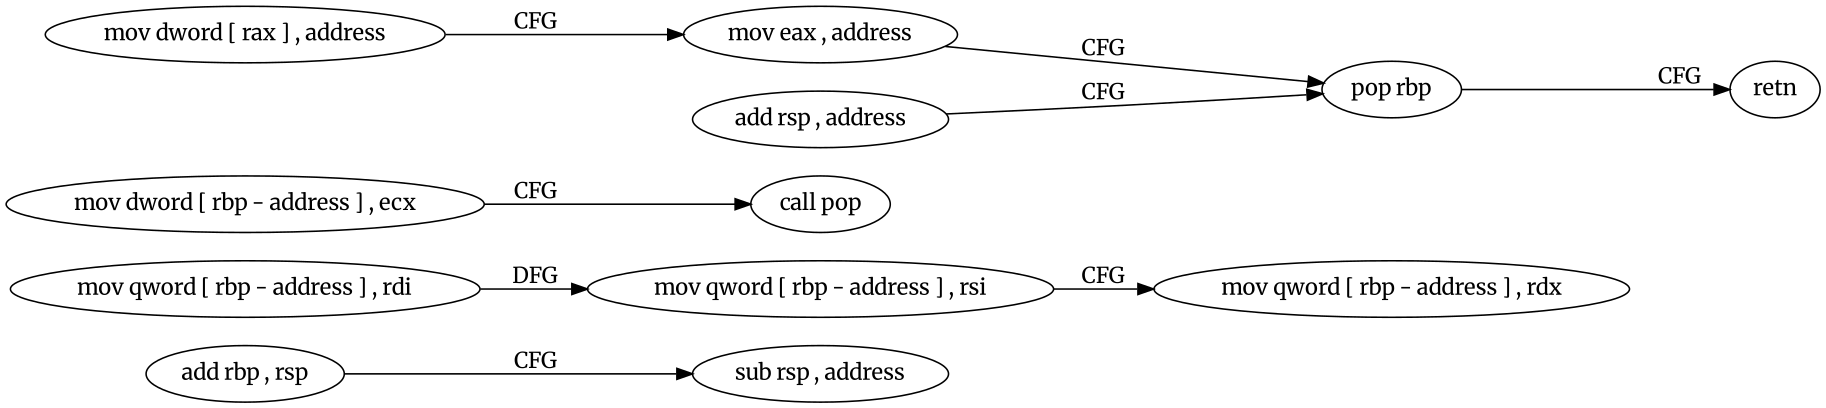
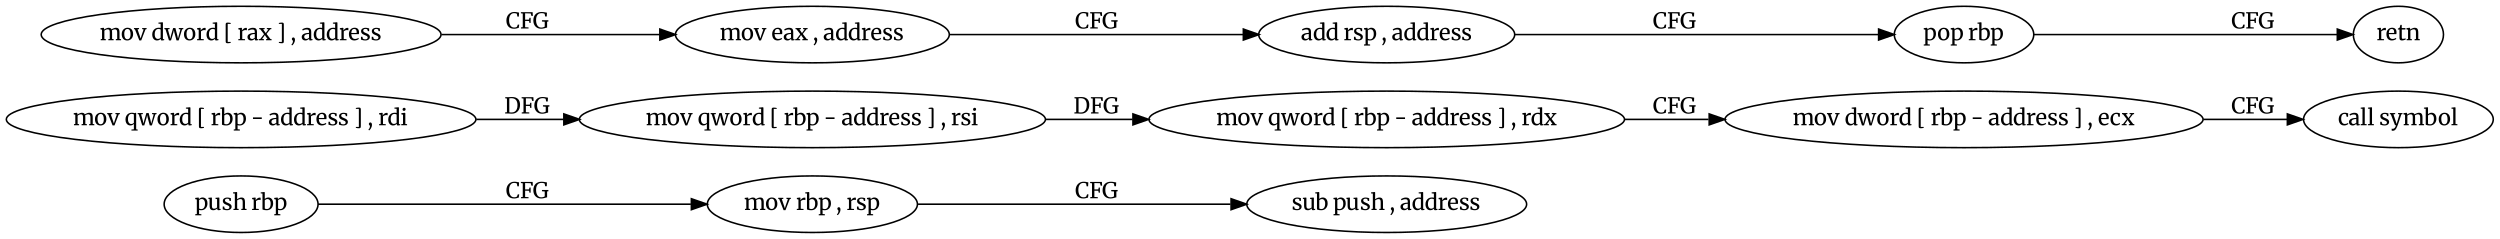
(1127, 64) -> (1096, 35)
none -> (1667, 119)
none -> (241, 204)
(821, 204) -> (2398, 119)
(1104, 277) -> (1097, 108)
(245, 374) -> (812, 204)
(821, 374) -> (1387, 204)
